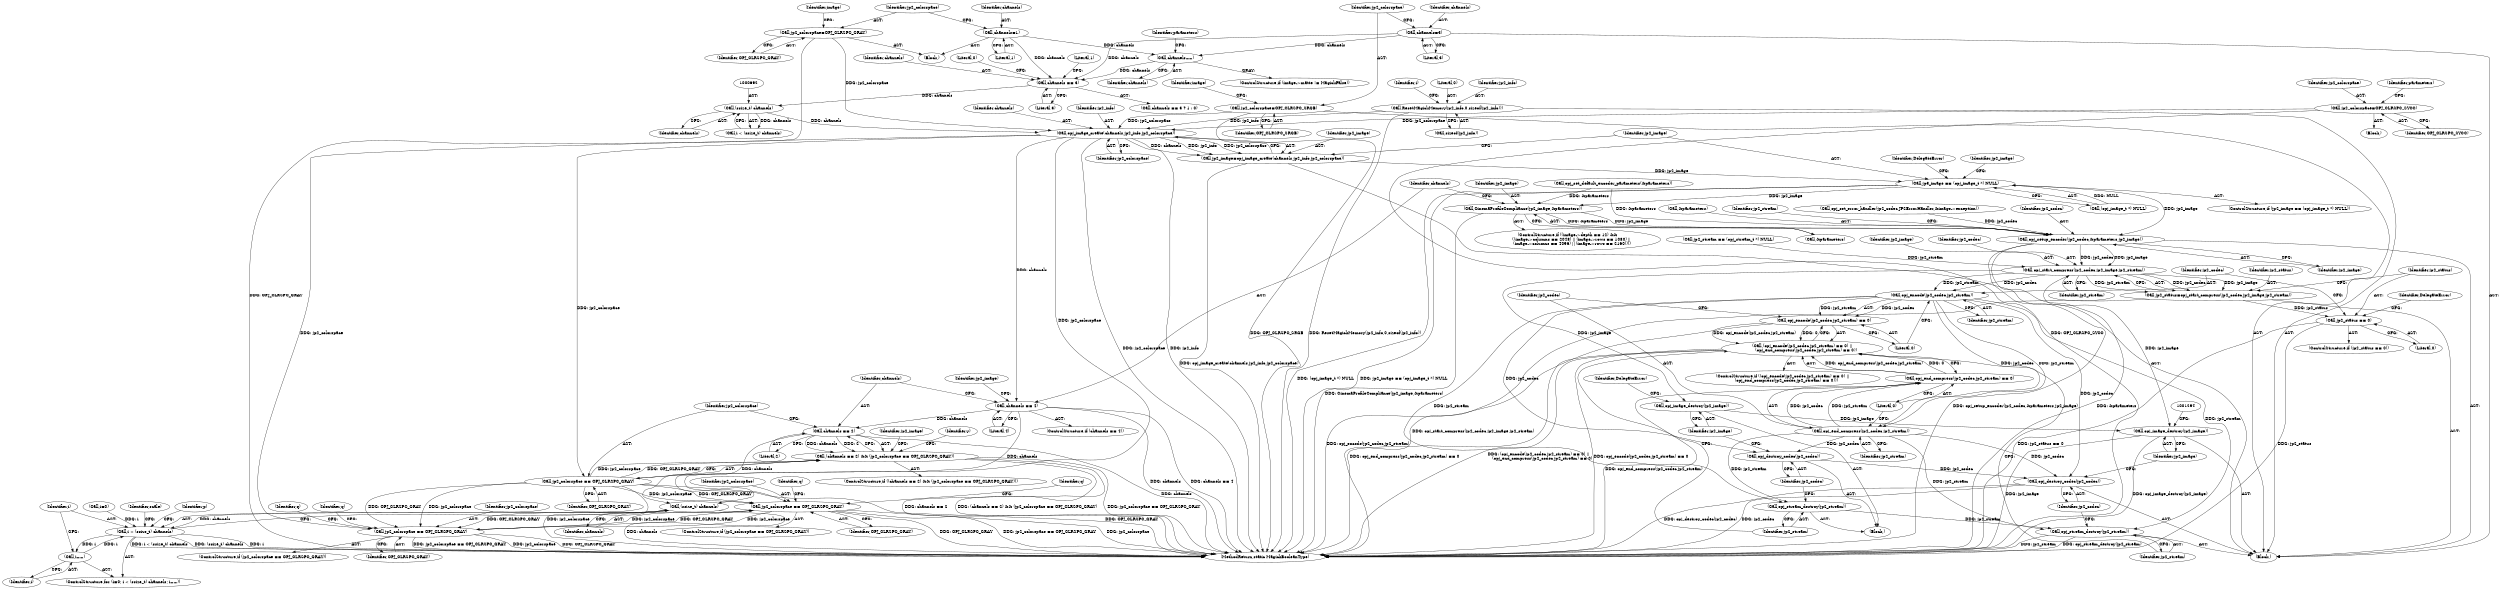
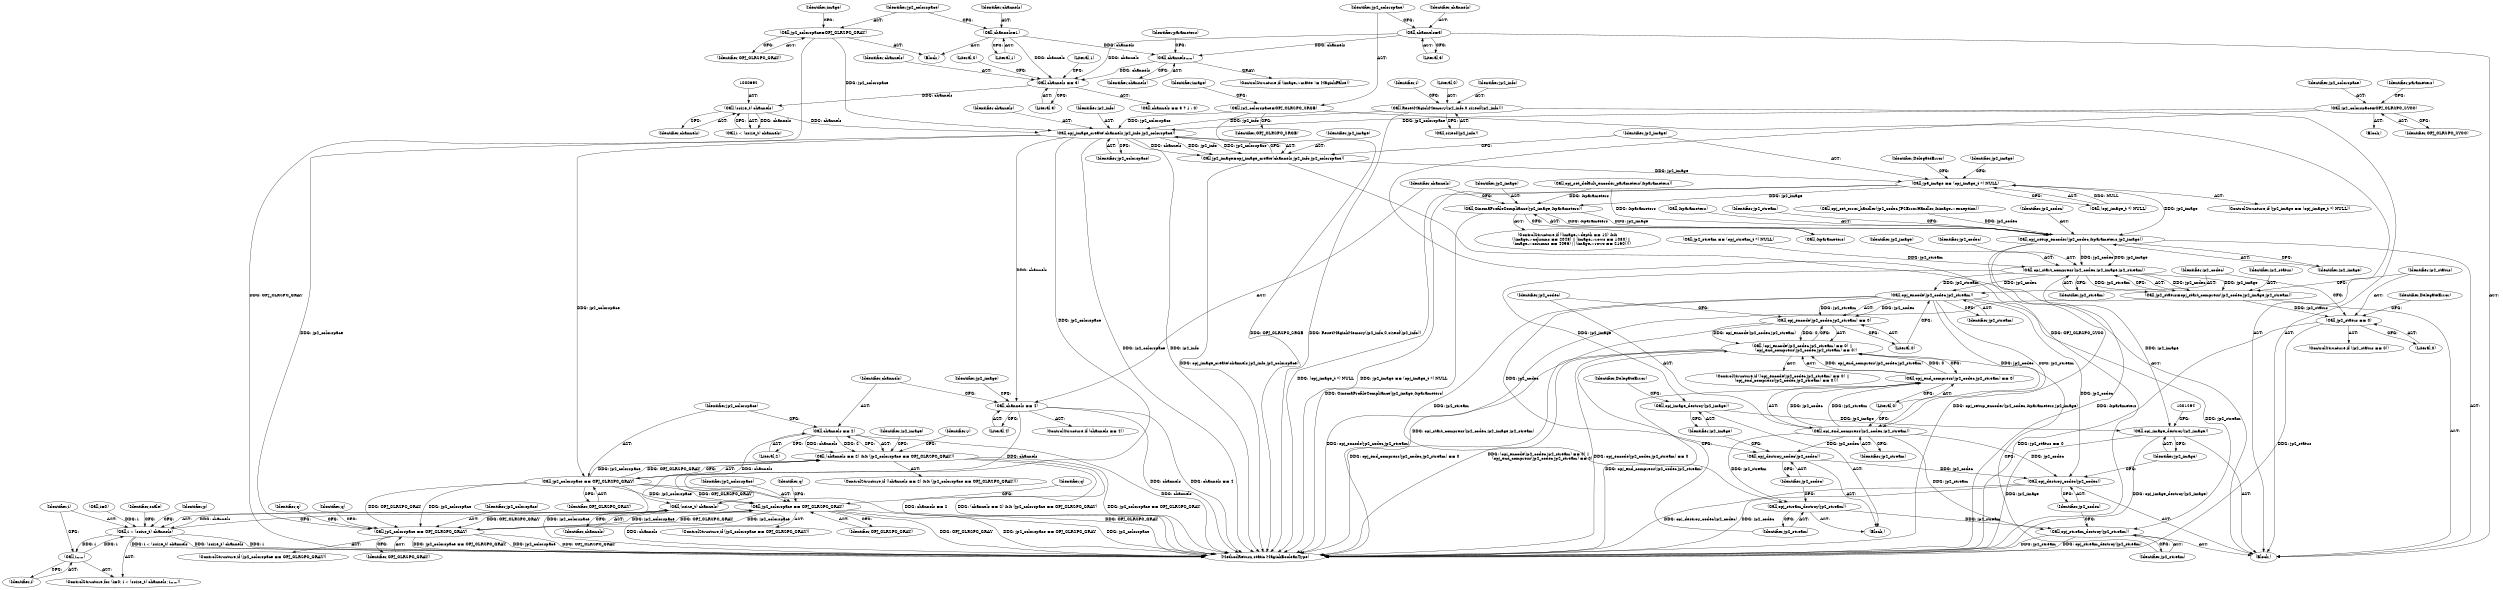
(1273, 122) -> none
(926, 418) -> none
